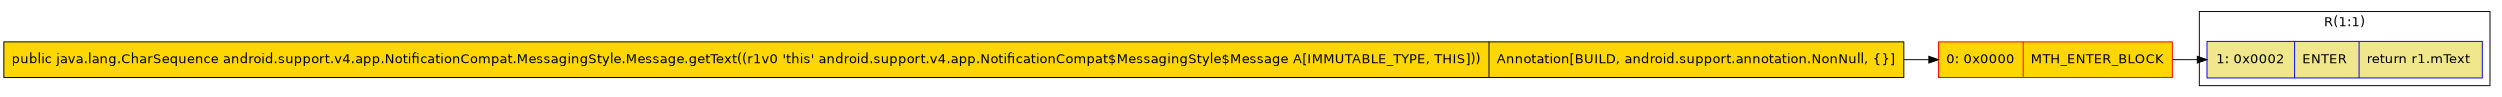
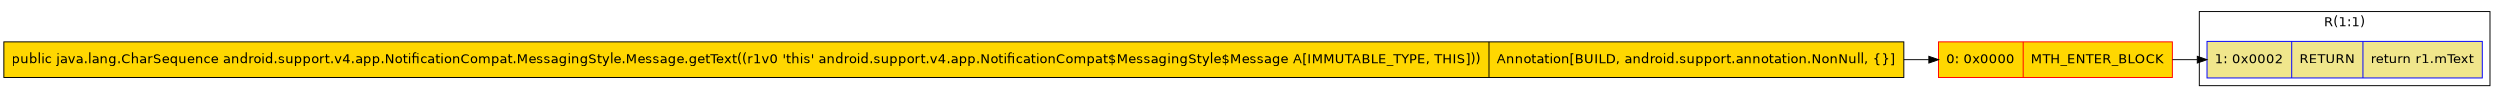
(2325, 59) -> (2327, 59)
